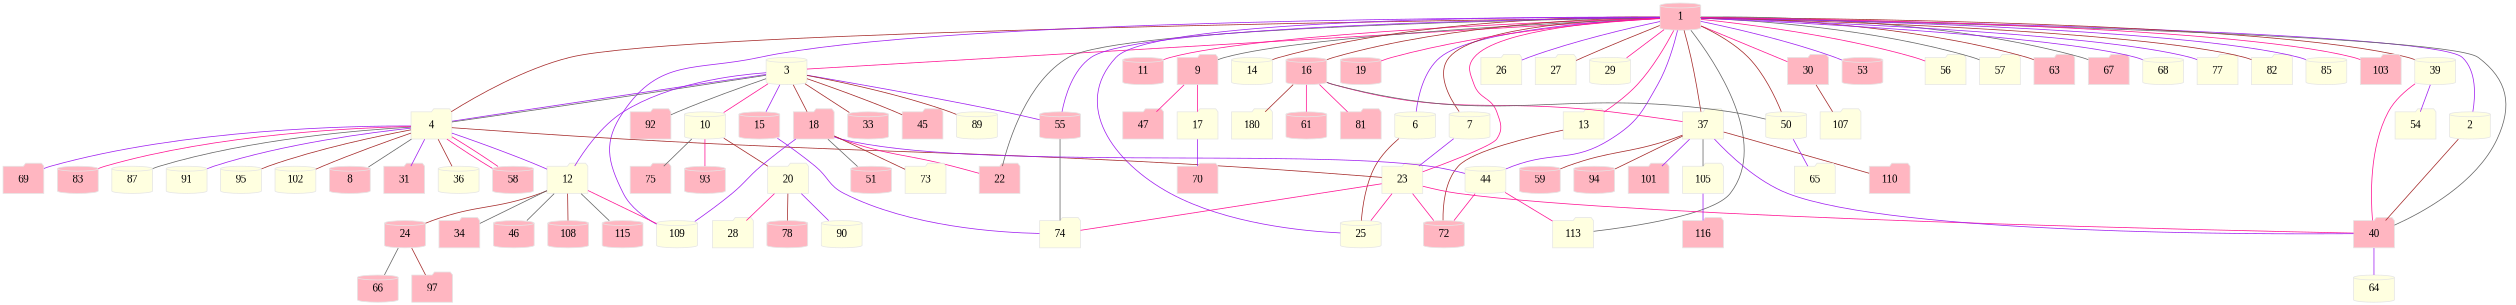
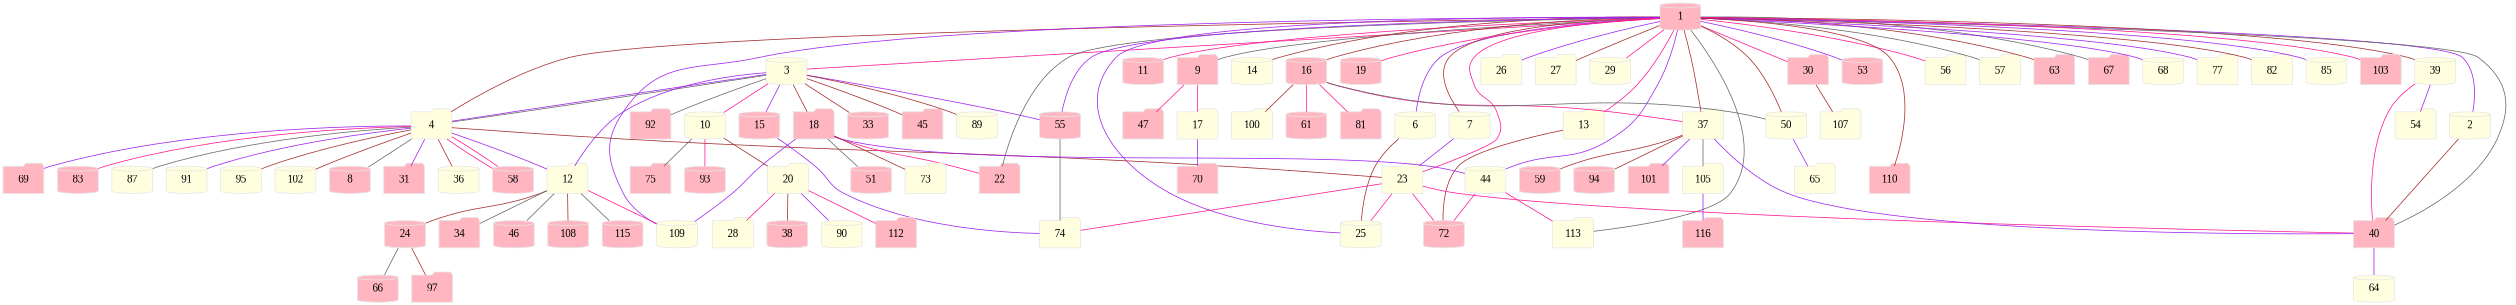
(1252, 125) -> (1252, 125)
(1793, 152) -> (1887, 56)
(787, 234) -> (787, 234)
none -> (896, 234)
